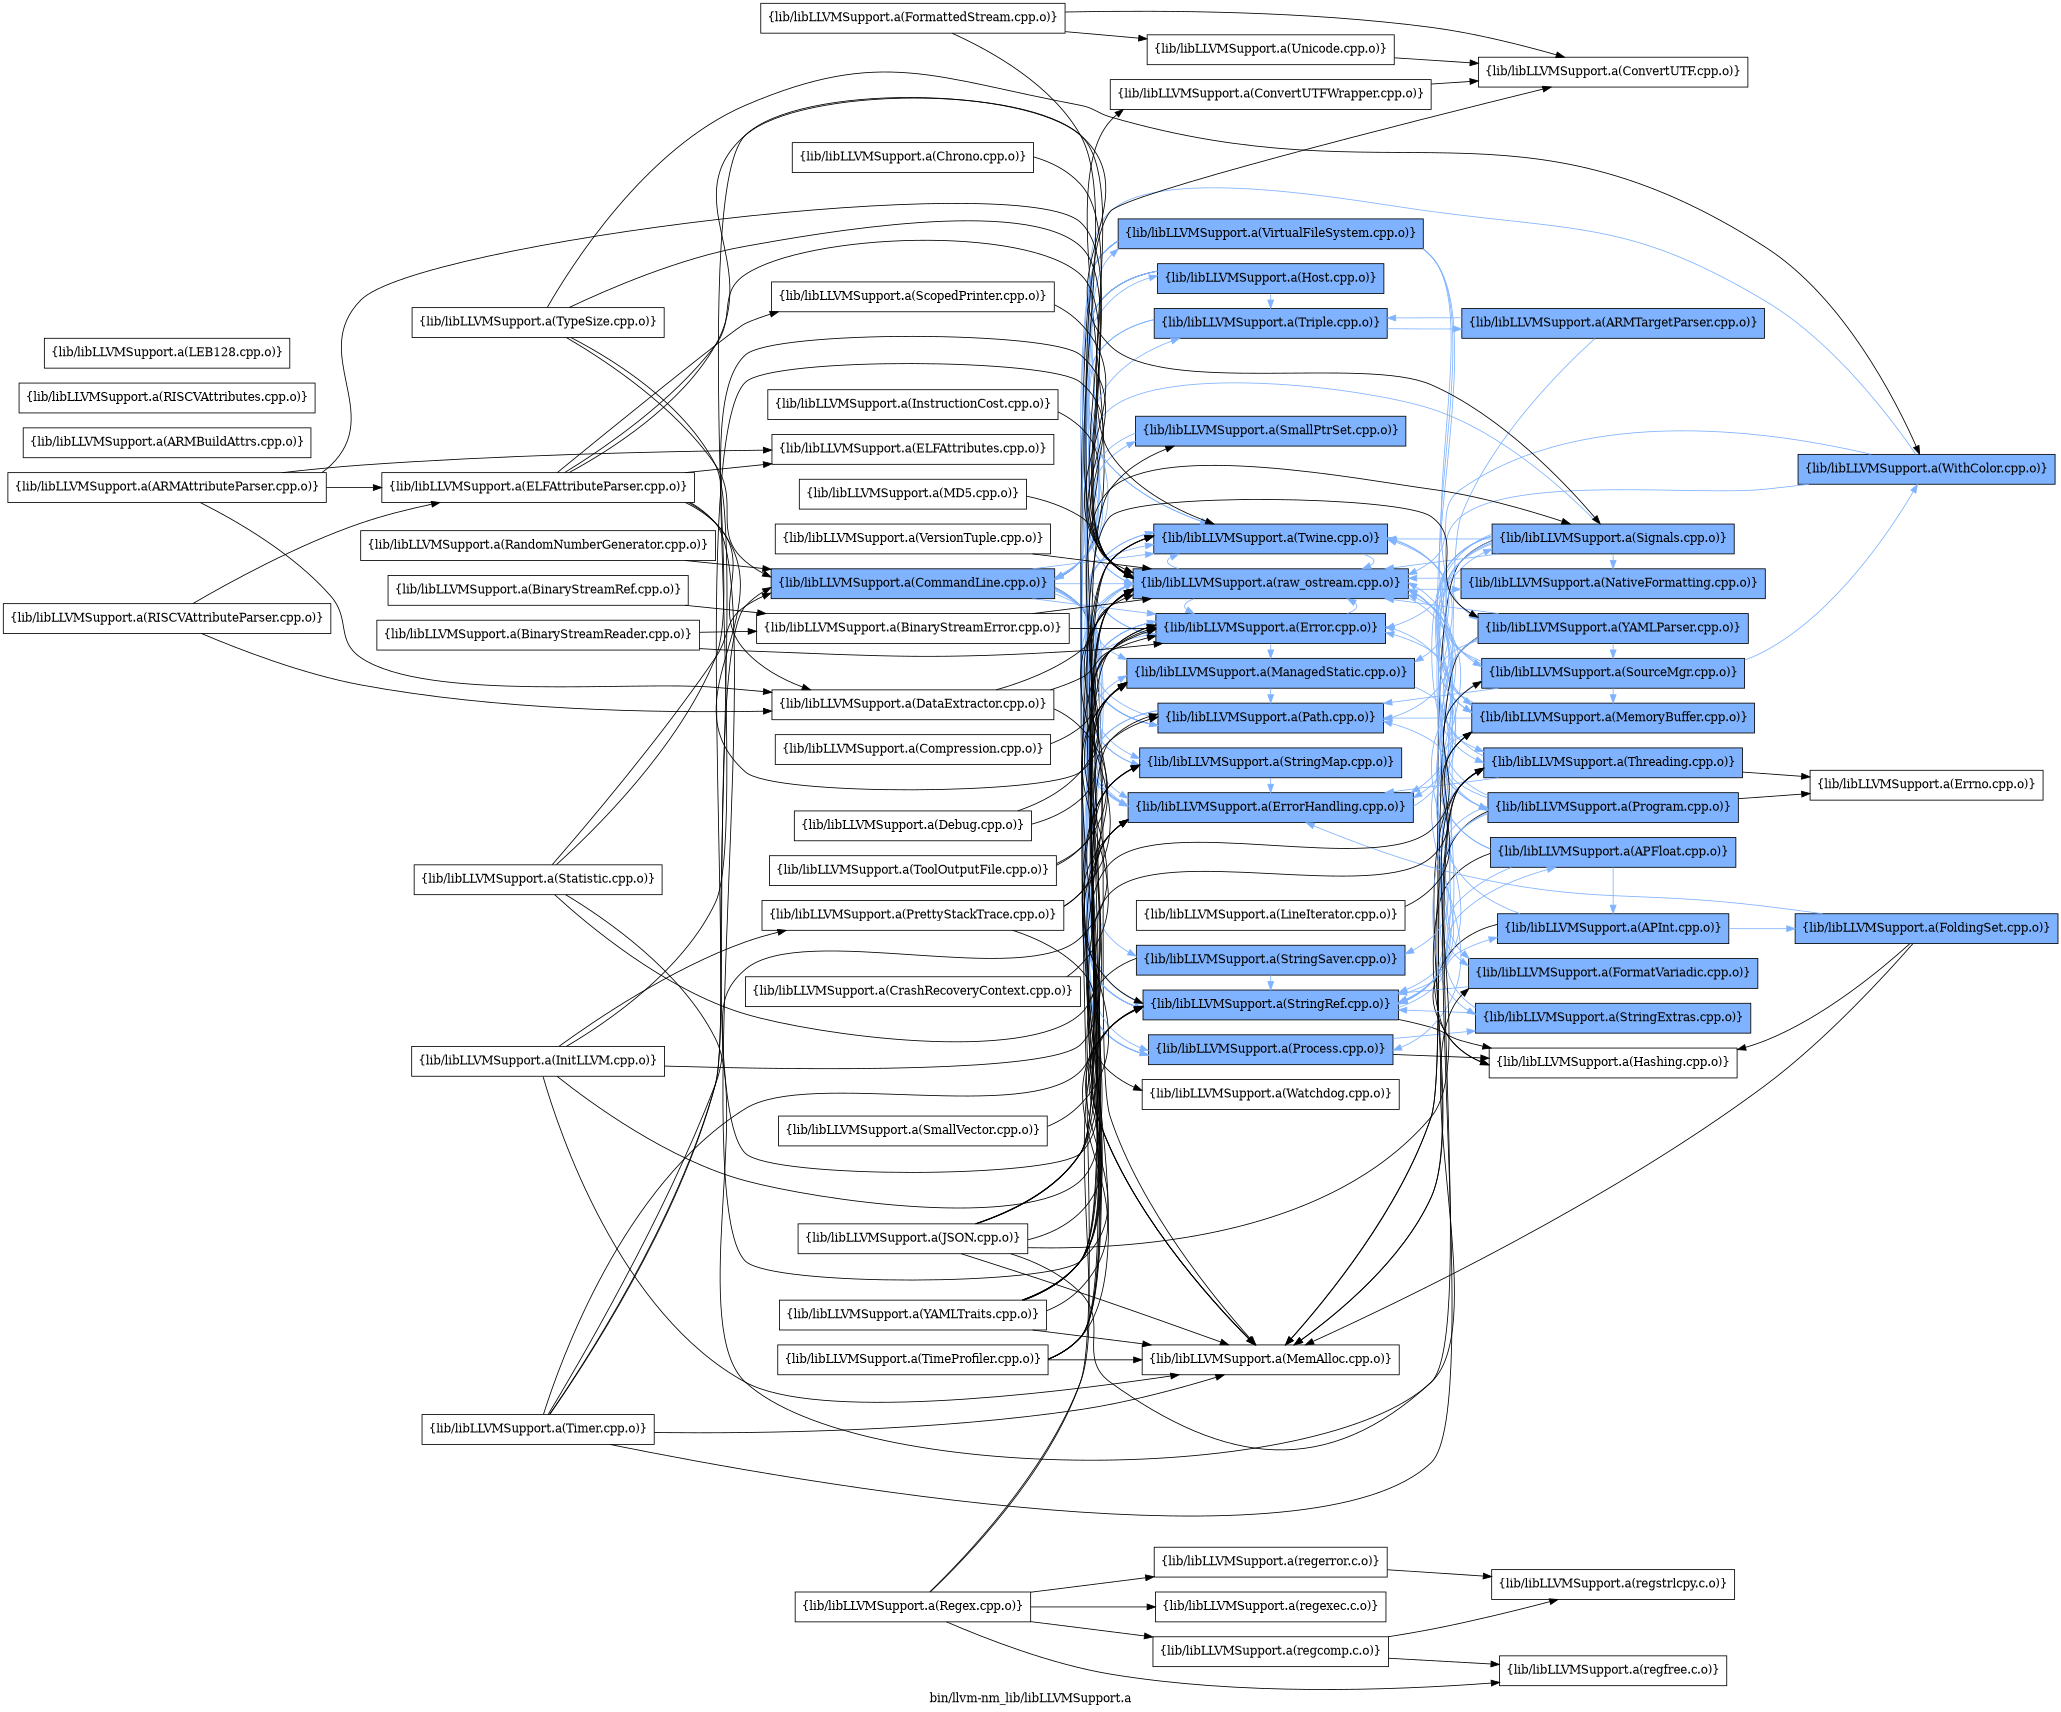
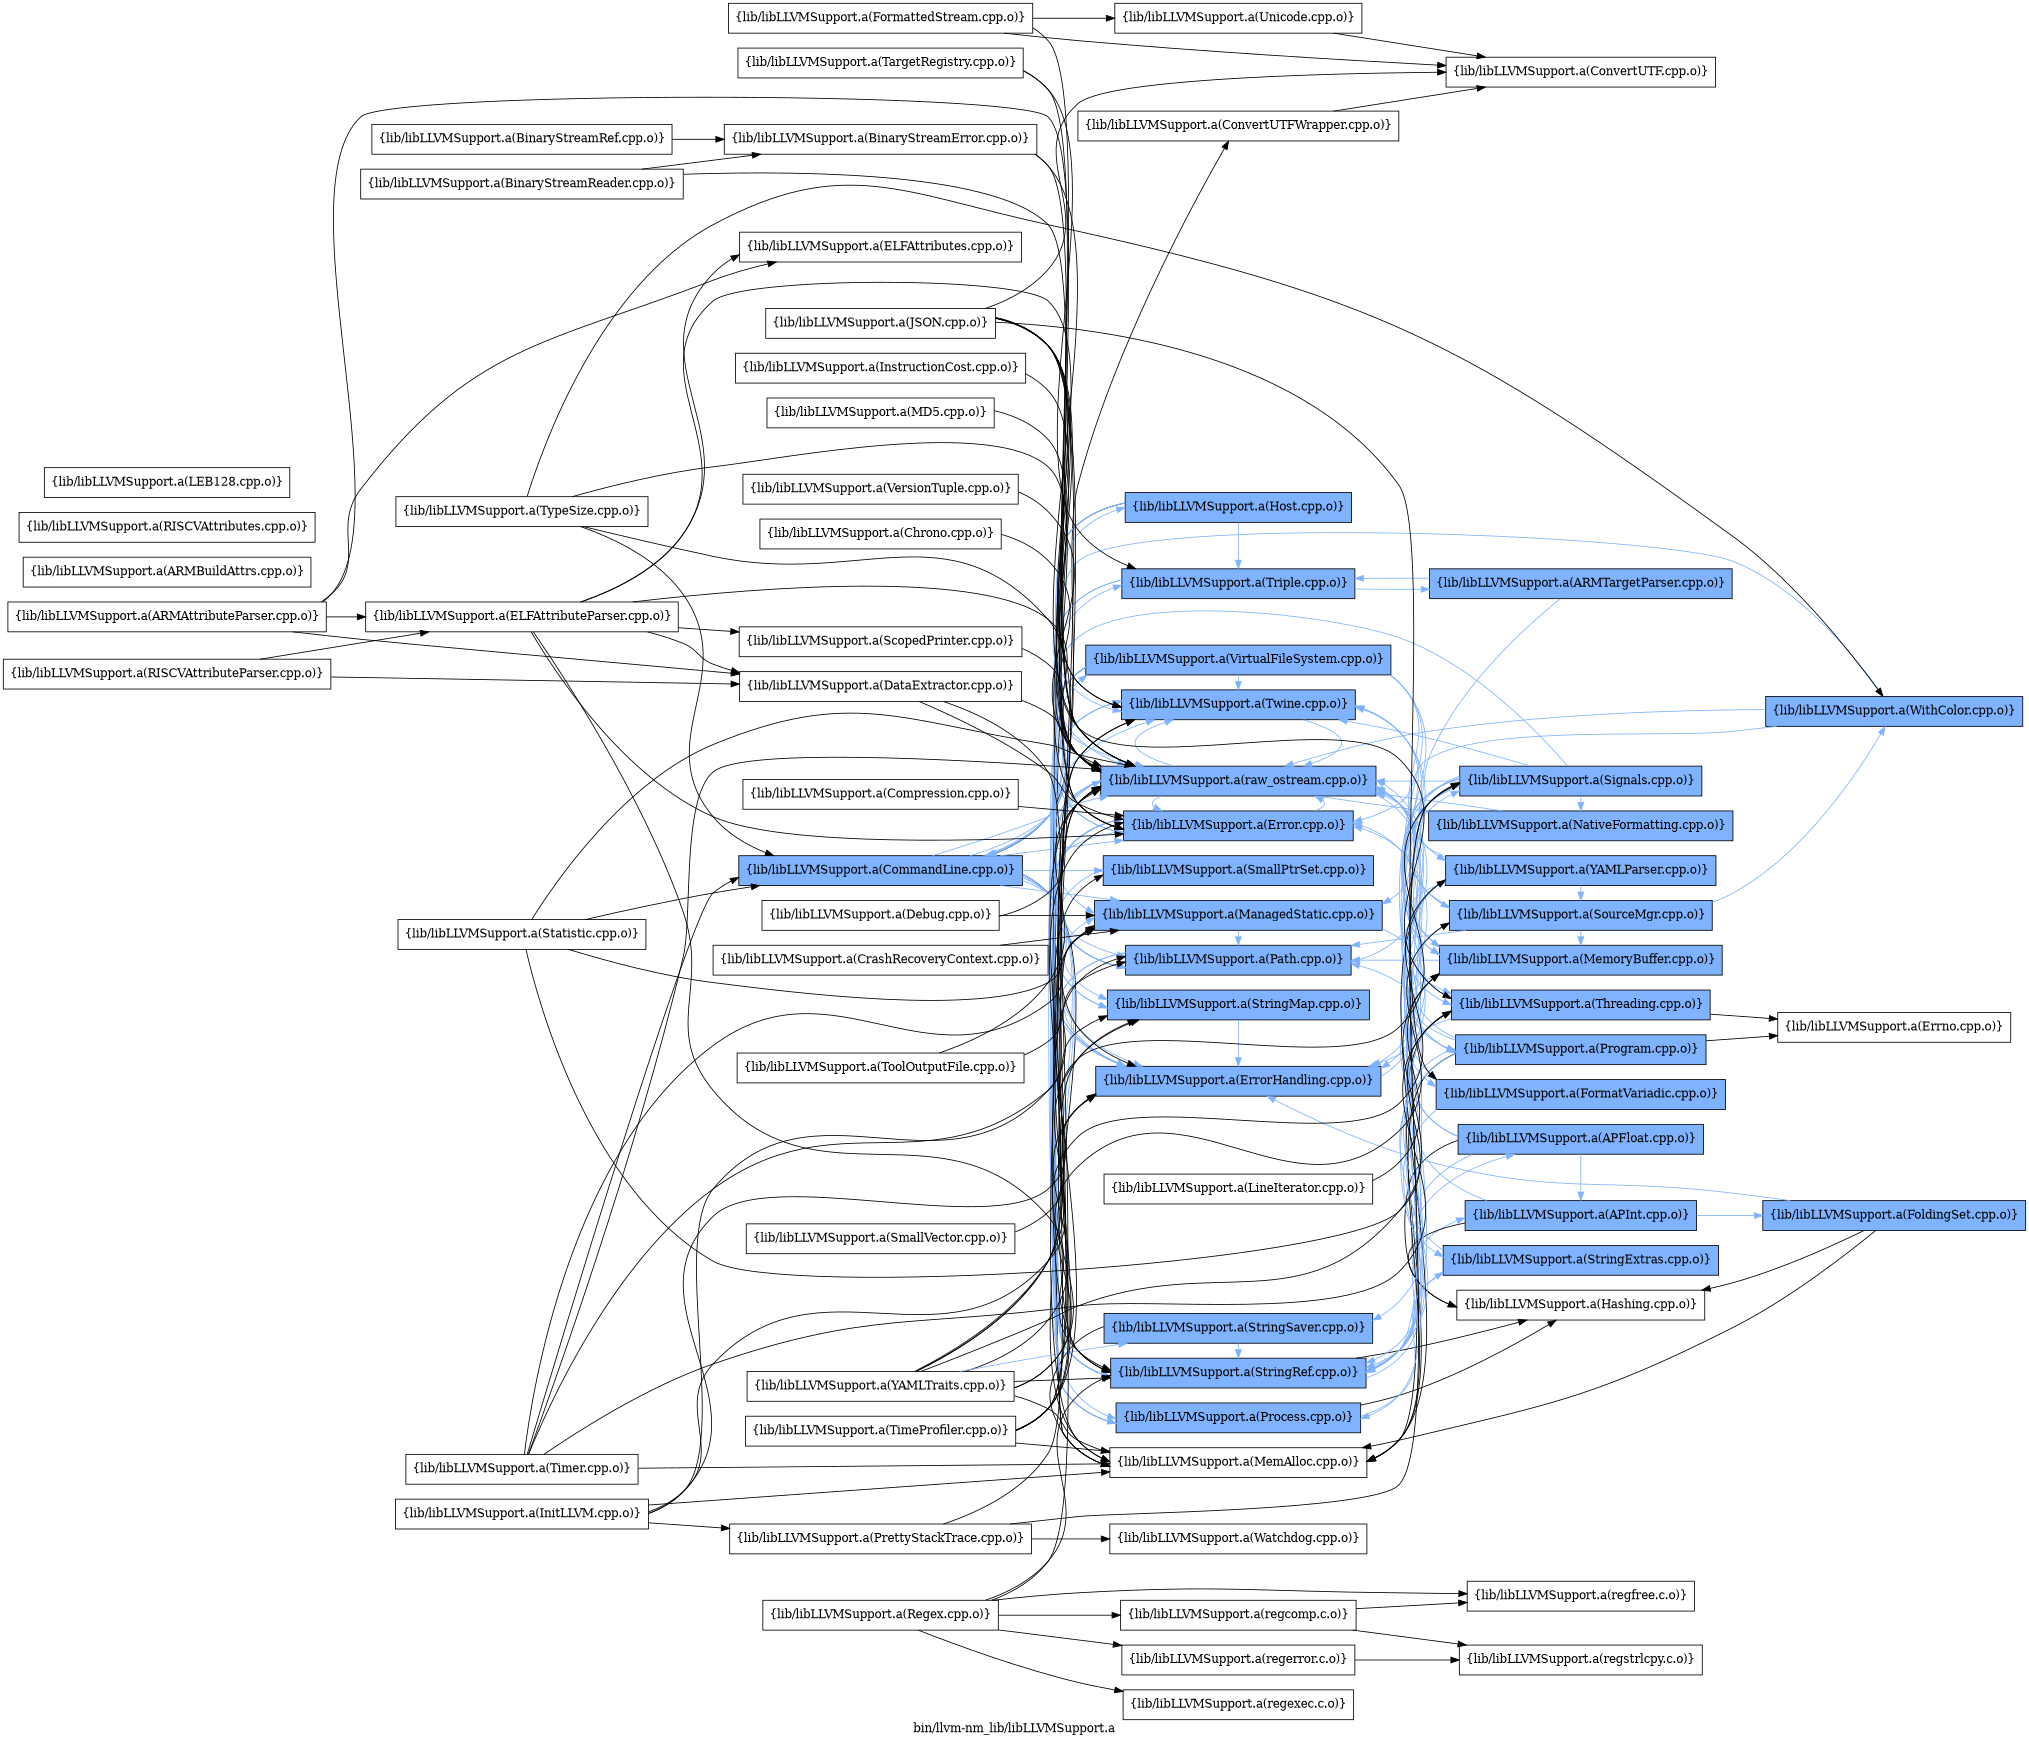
none -> (881, 63)
(538, 546) -> none
(1096, 768) -> (1039, 1357)
